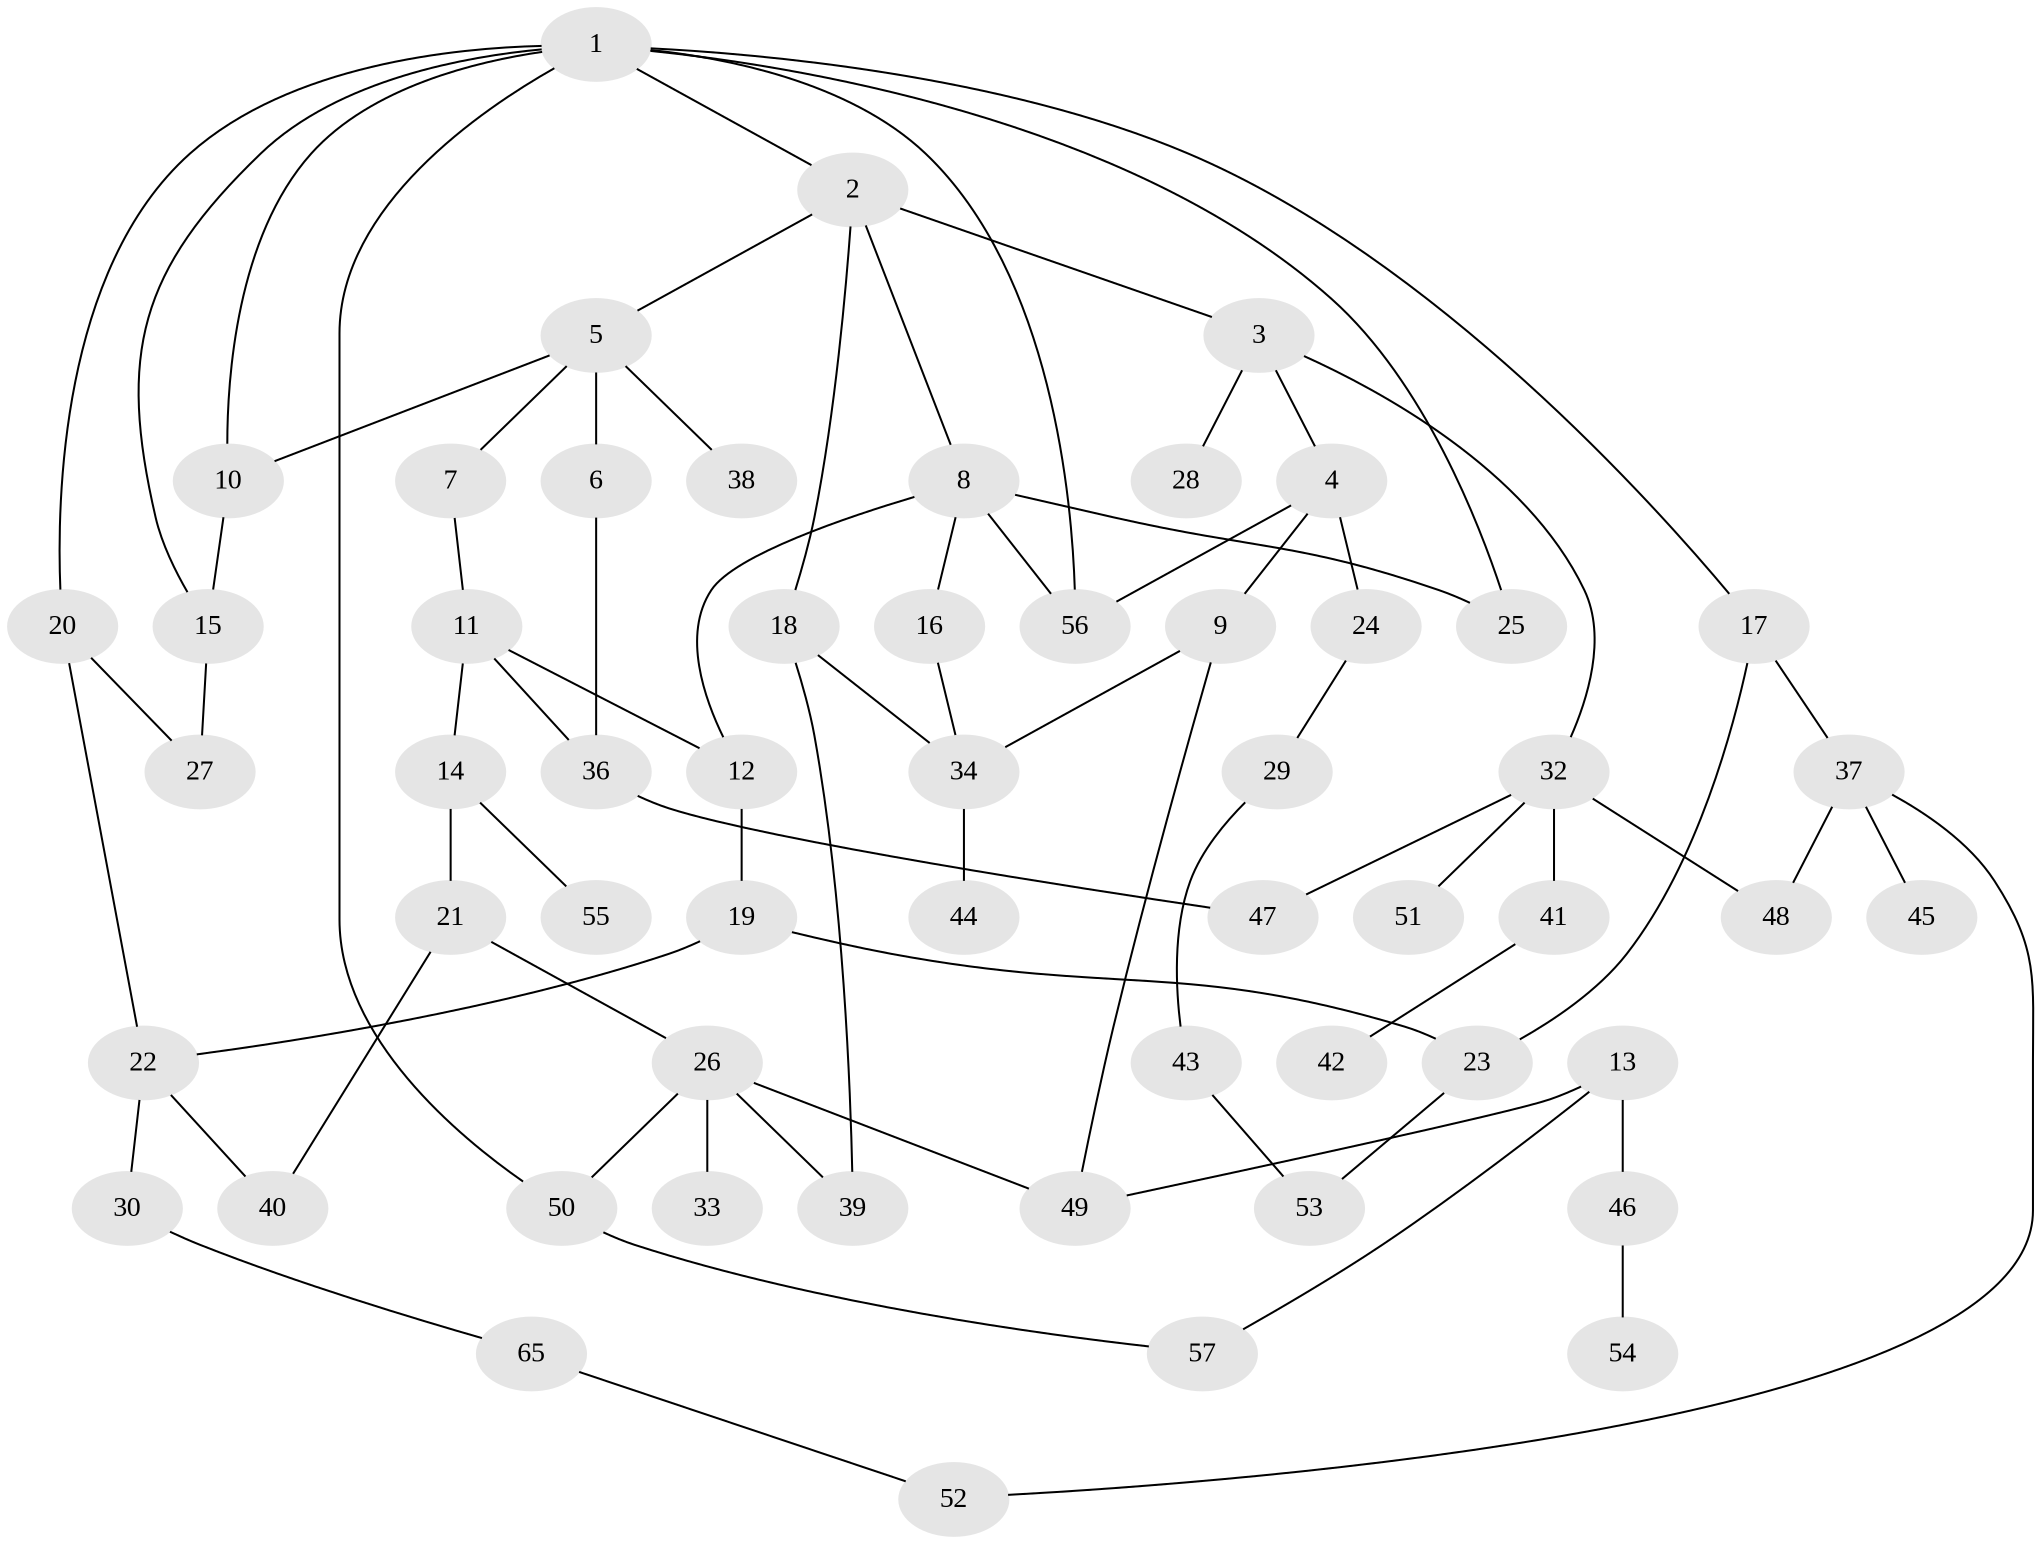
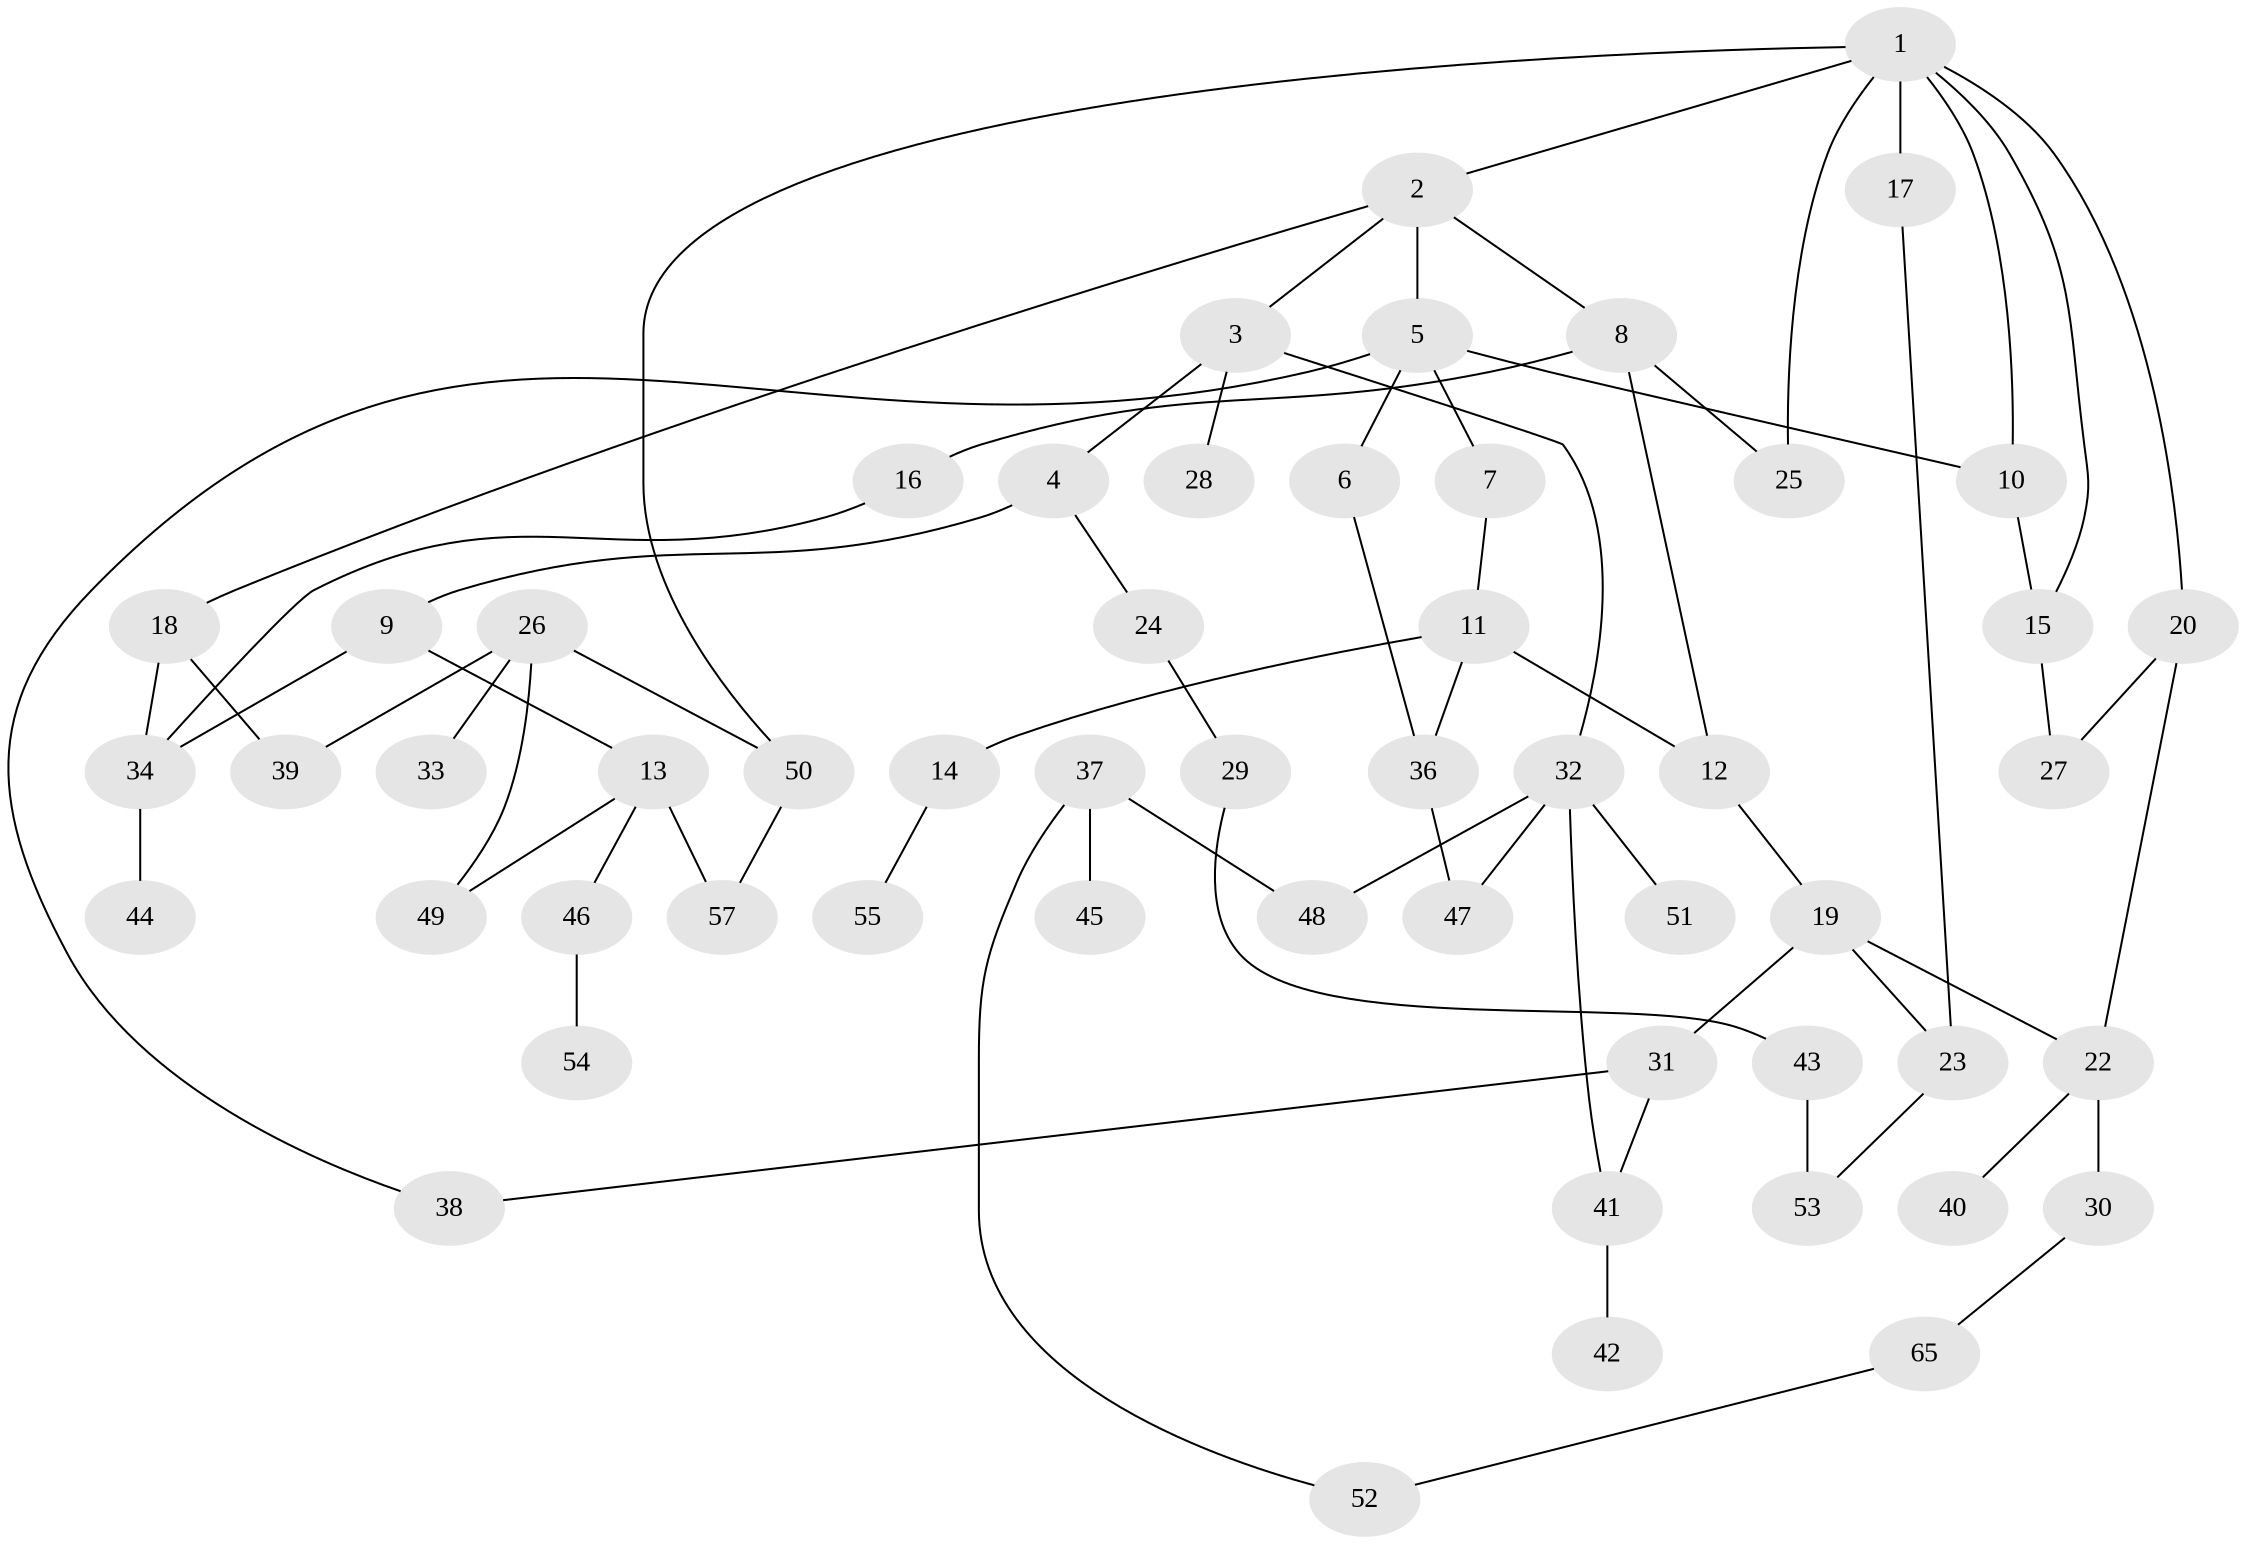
(1075, 626) -> none
(1802, 699) -> none
(1141, 916) -> (516, 697)
(451, 917) -> none
none -> (1662, 1063)
